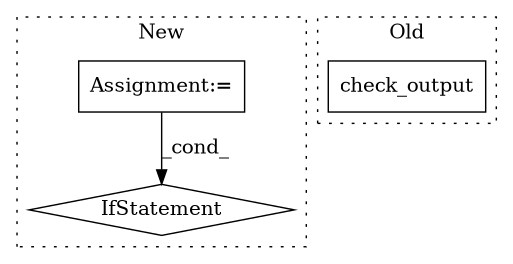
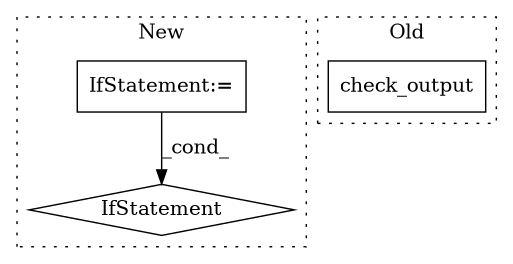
(162, 87) -> (162, 87)
